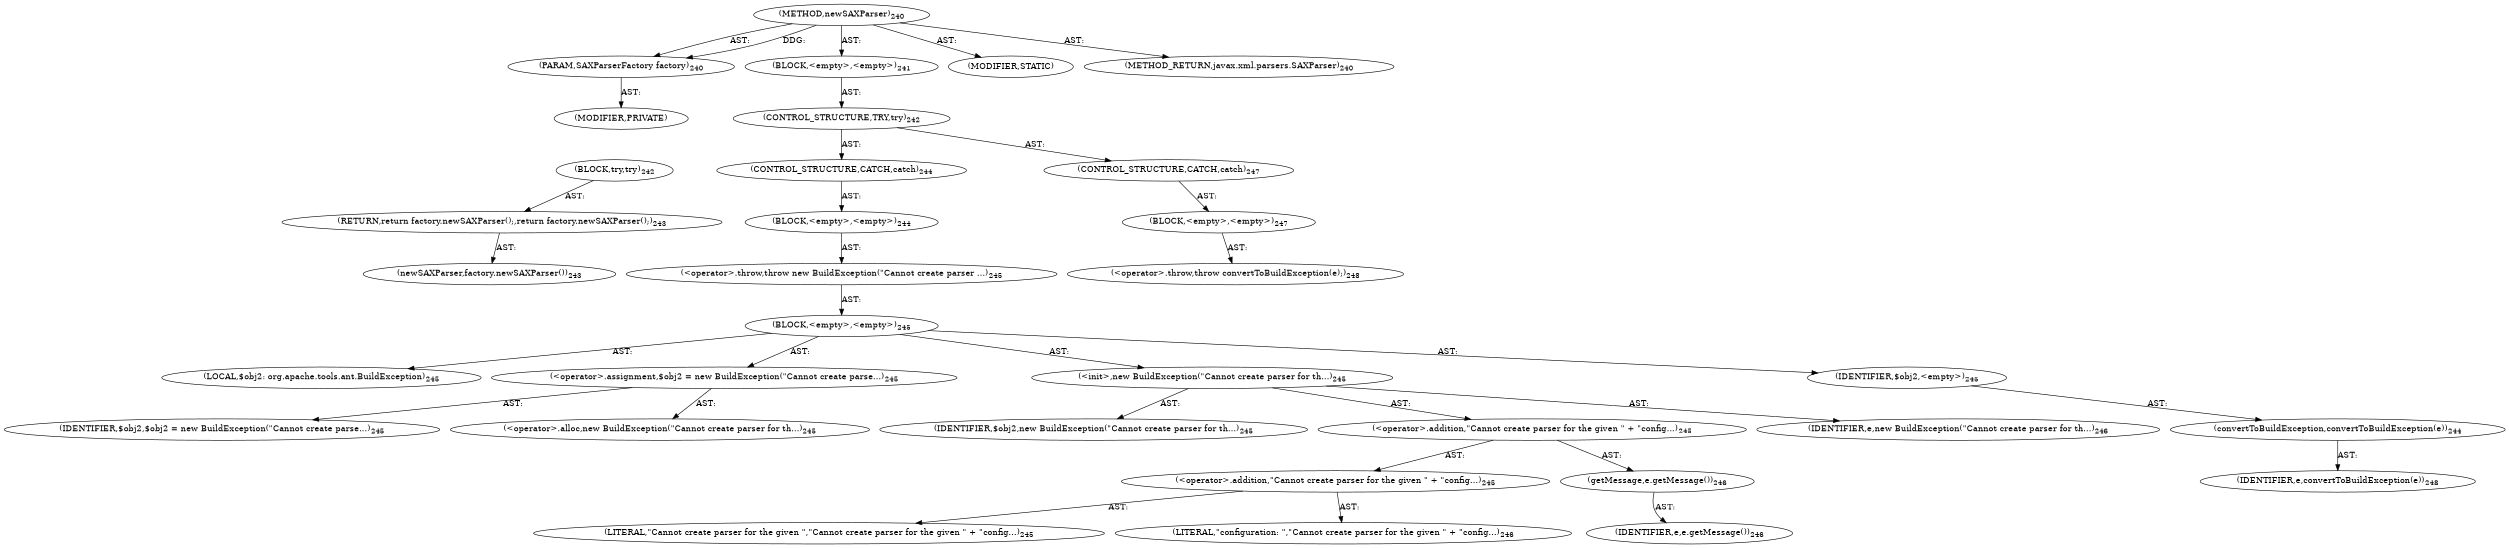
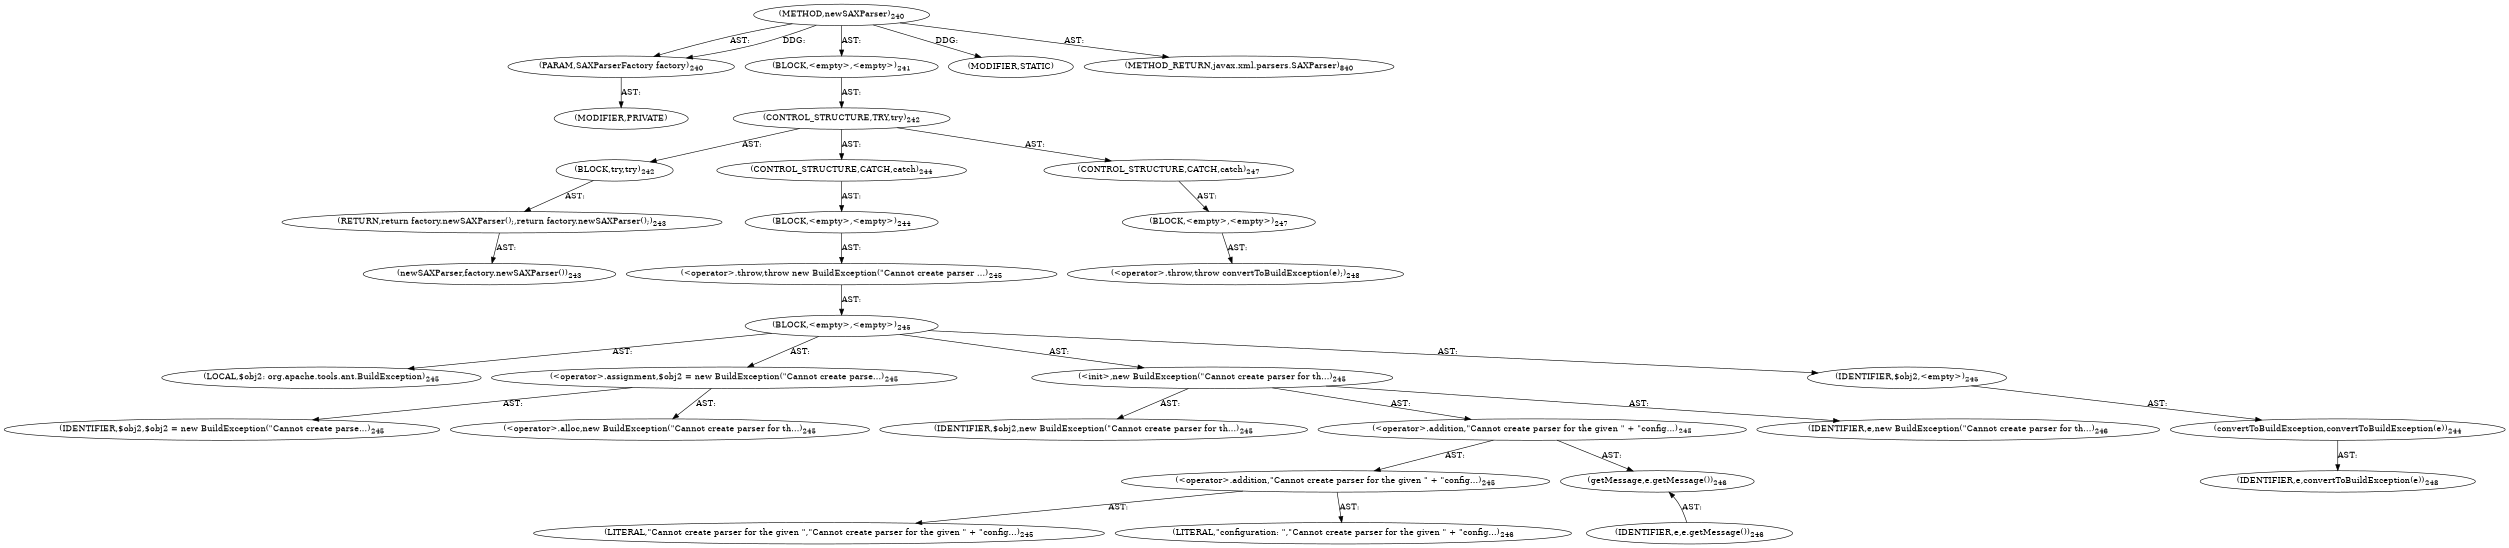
(948, 41) -> (948, 41)
(1347, 66) -> (1347, 66)
none -> (728, 145)
(1654, 507) -> (1681, 509)
